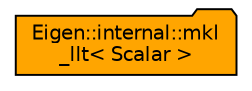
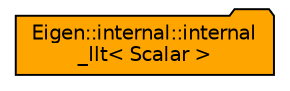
(126, 45) -> (145, 45)
